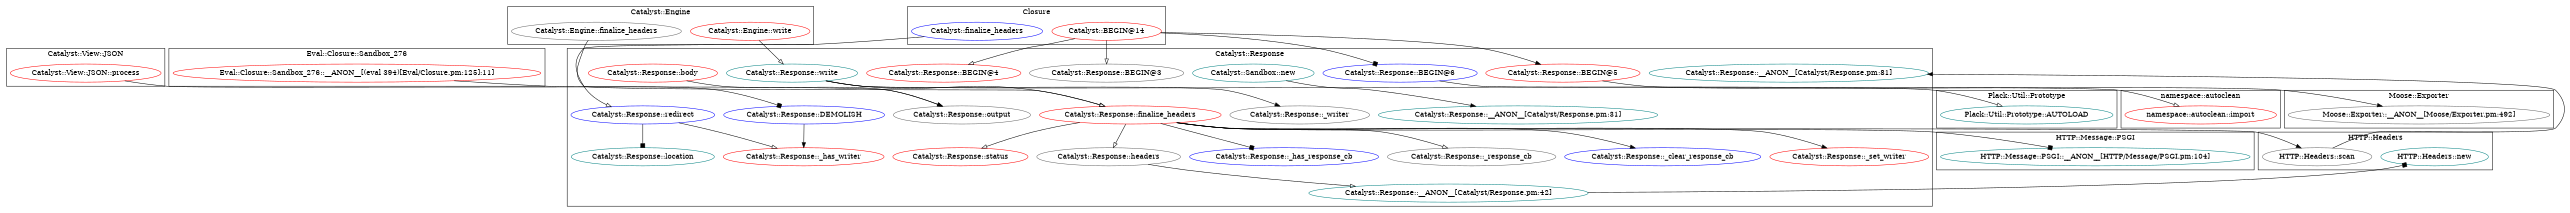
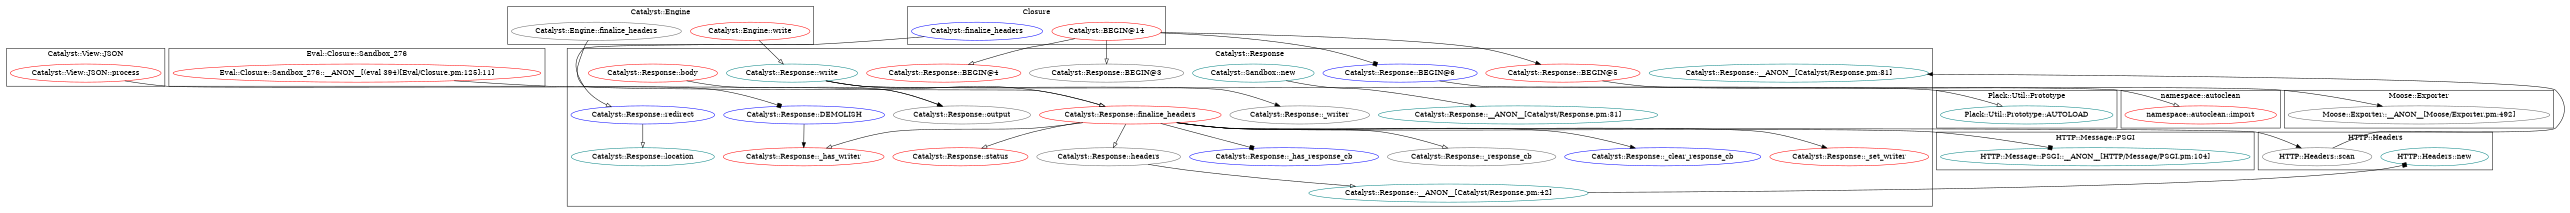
(643, 133) -> (643, 133)
(726, 134) -> (956, 129)
